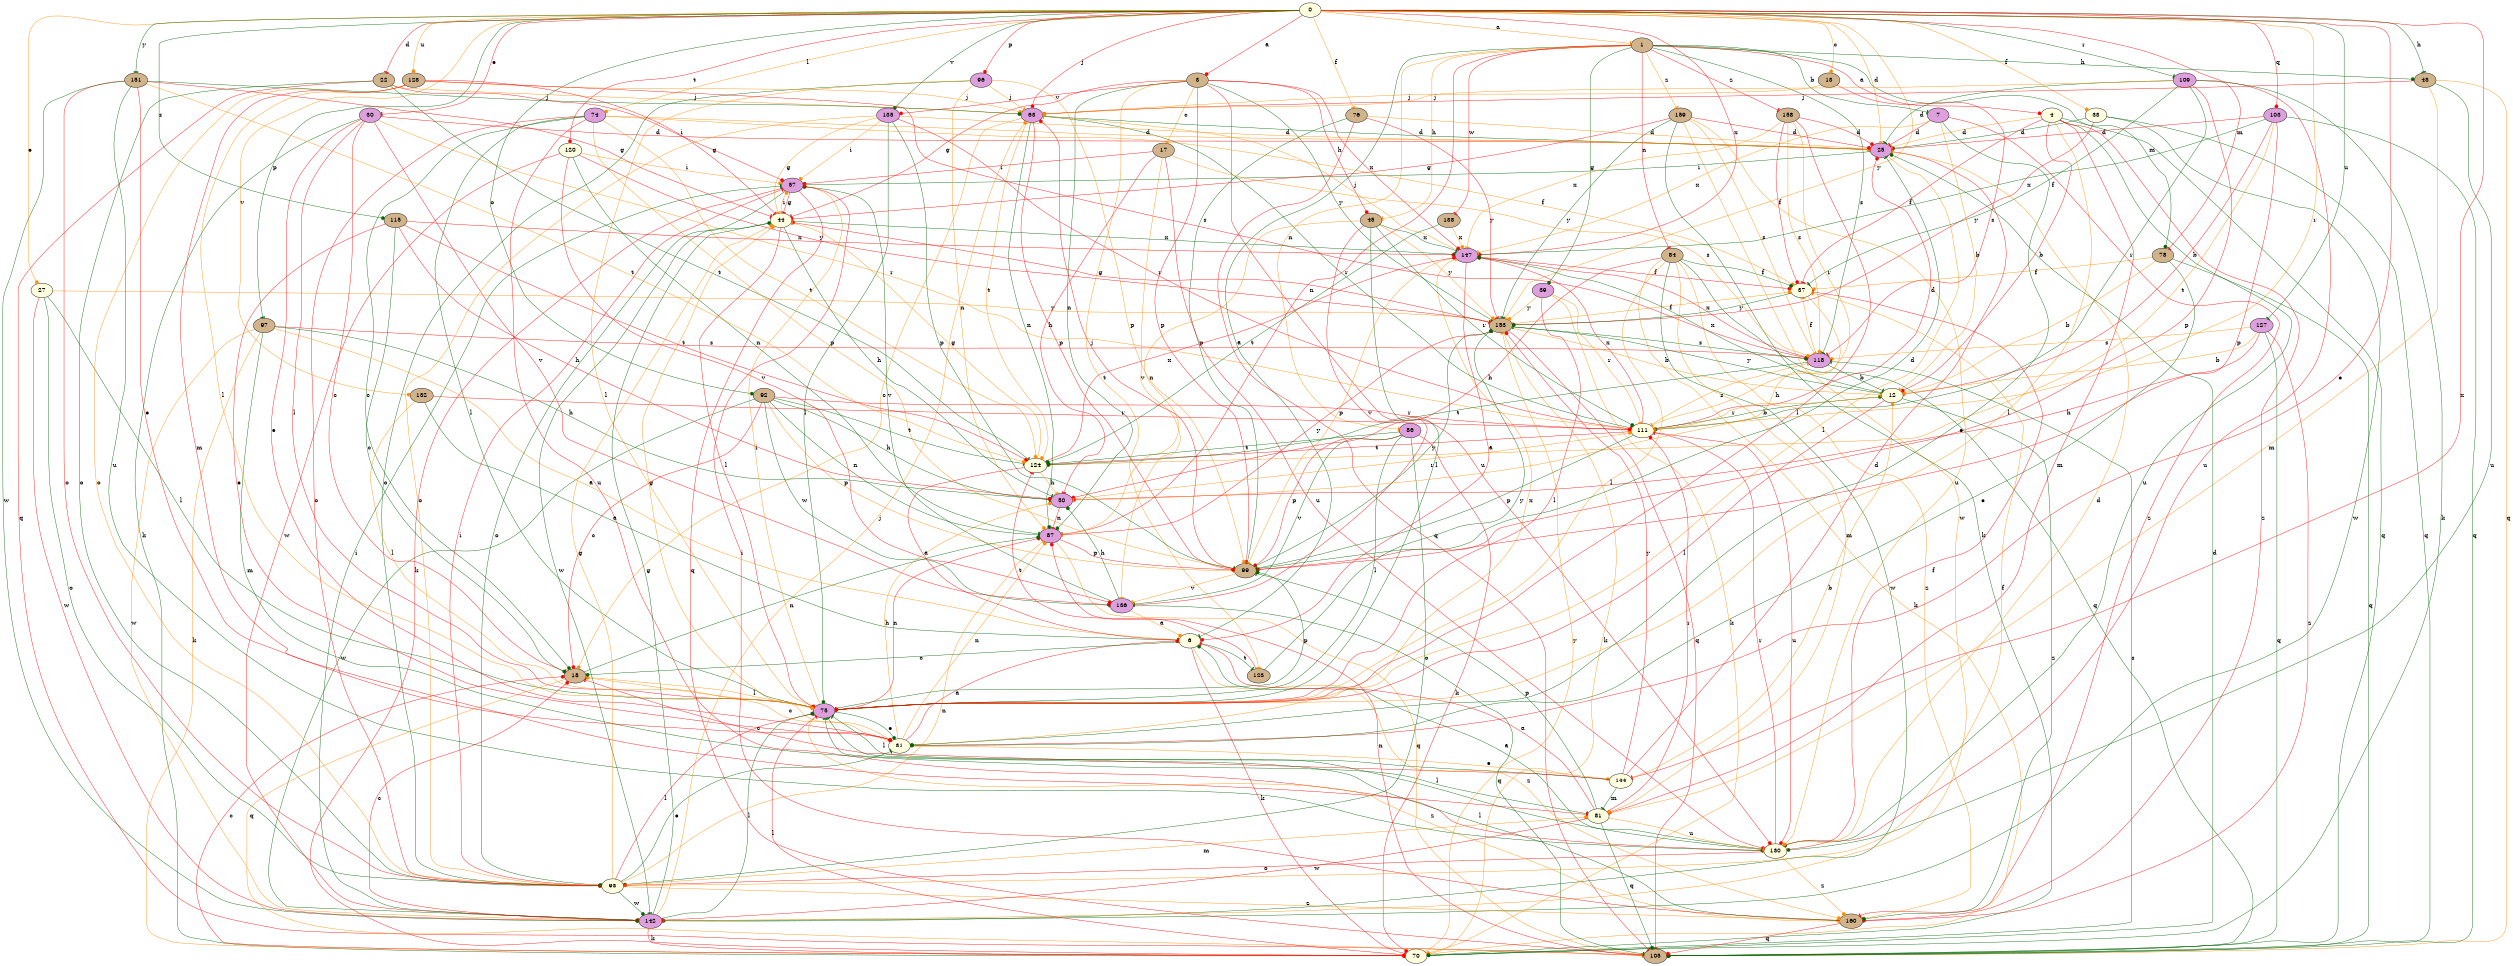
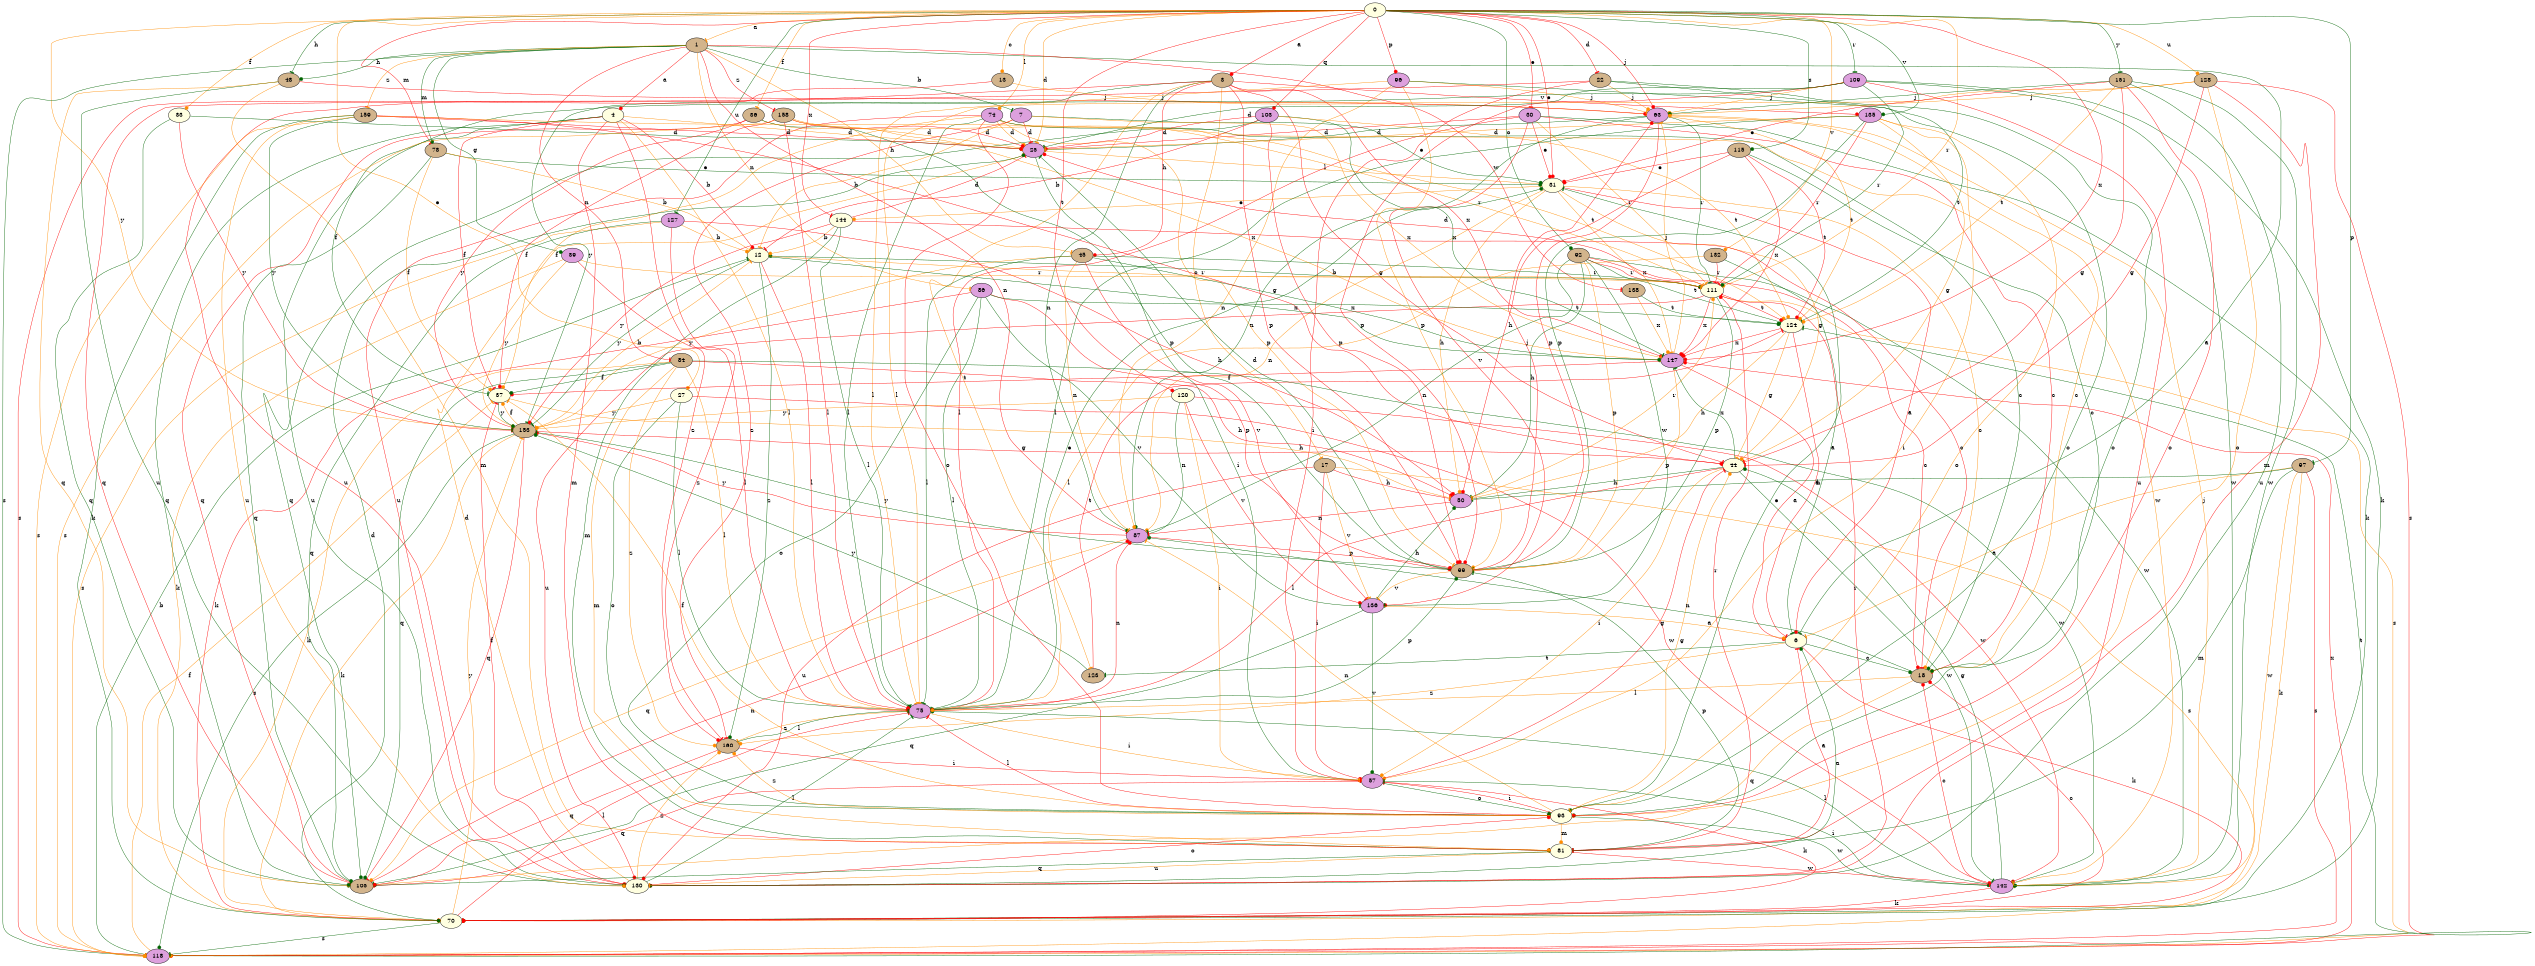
(1357, 115) -> (754, 115)
(1003, 269) -> (854, 407)
(1534, 622) -> (1292, 168)
(1868, 885) -> (2230, 445)
